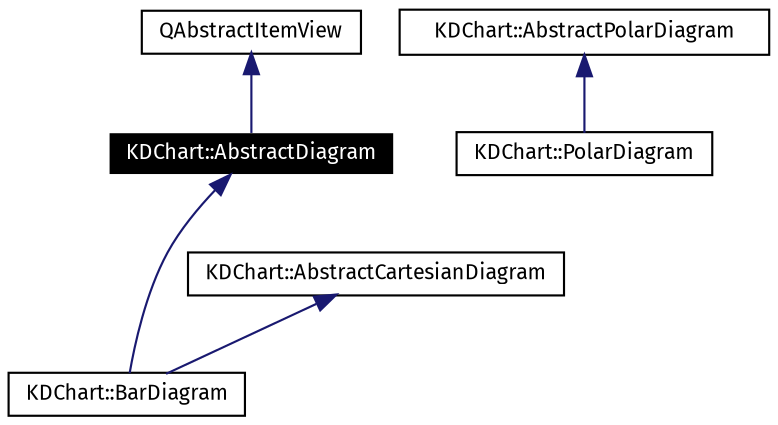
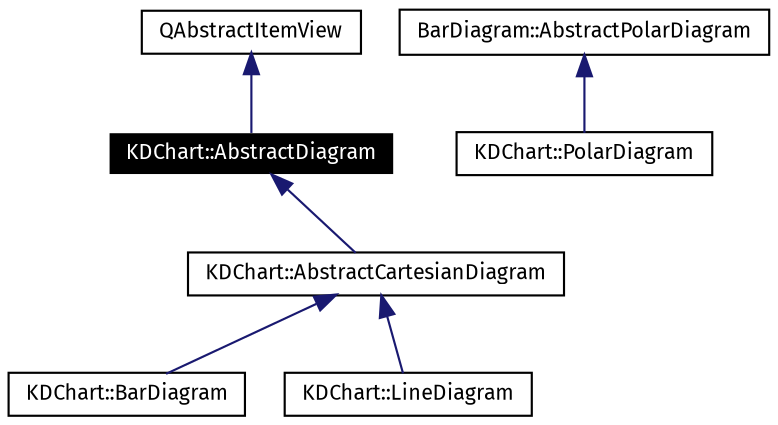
(584, 32) -> (584, 32)
(157, 274) -> (322, 221)
none -> (408, 394)
